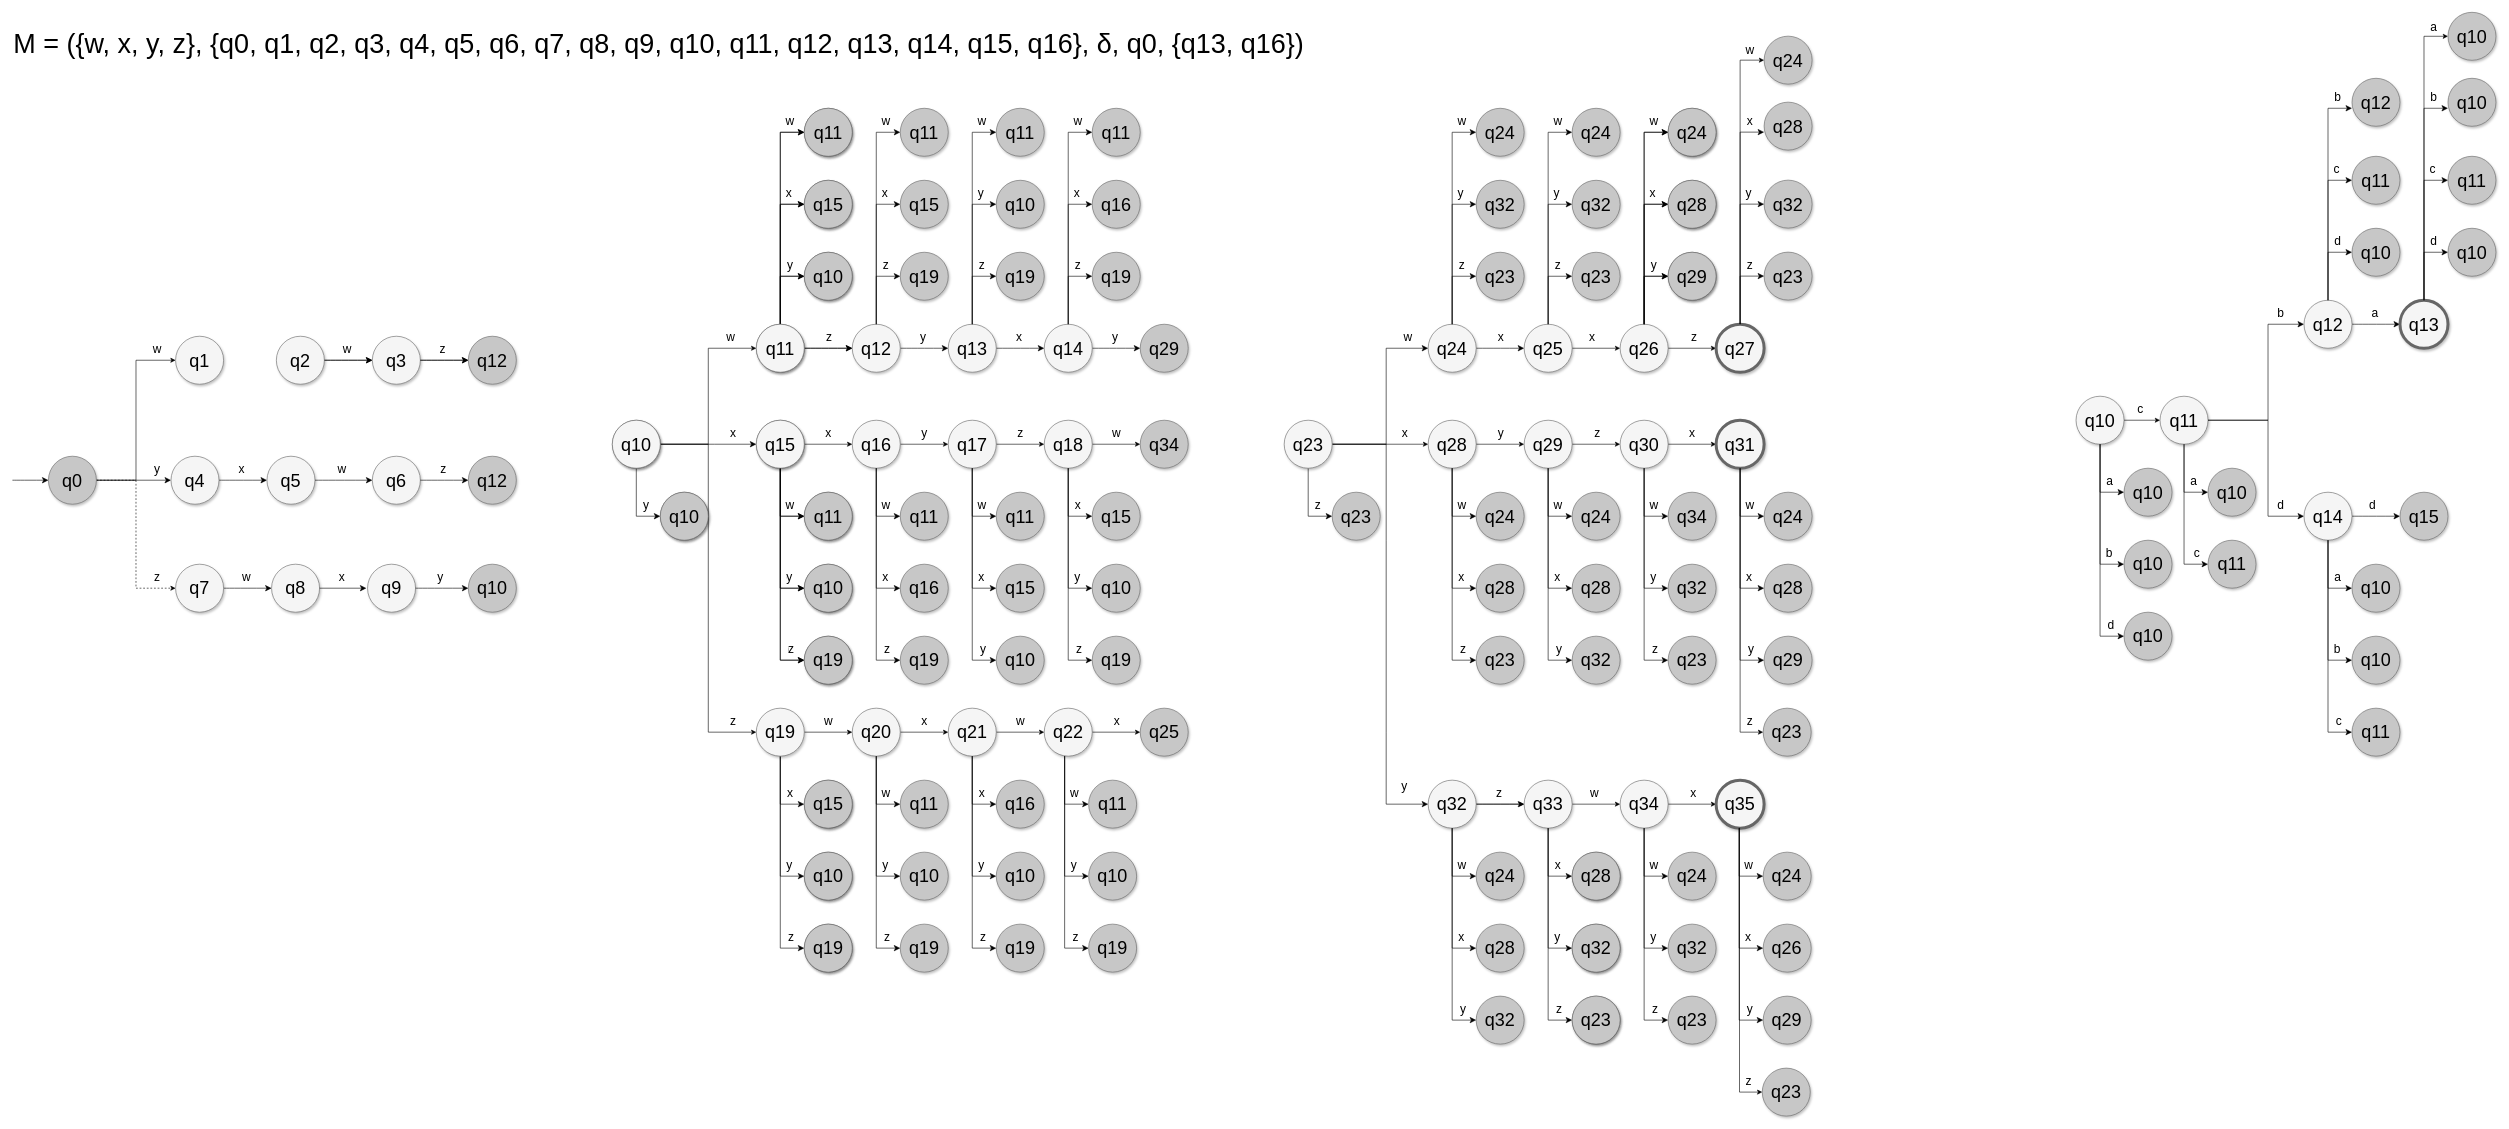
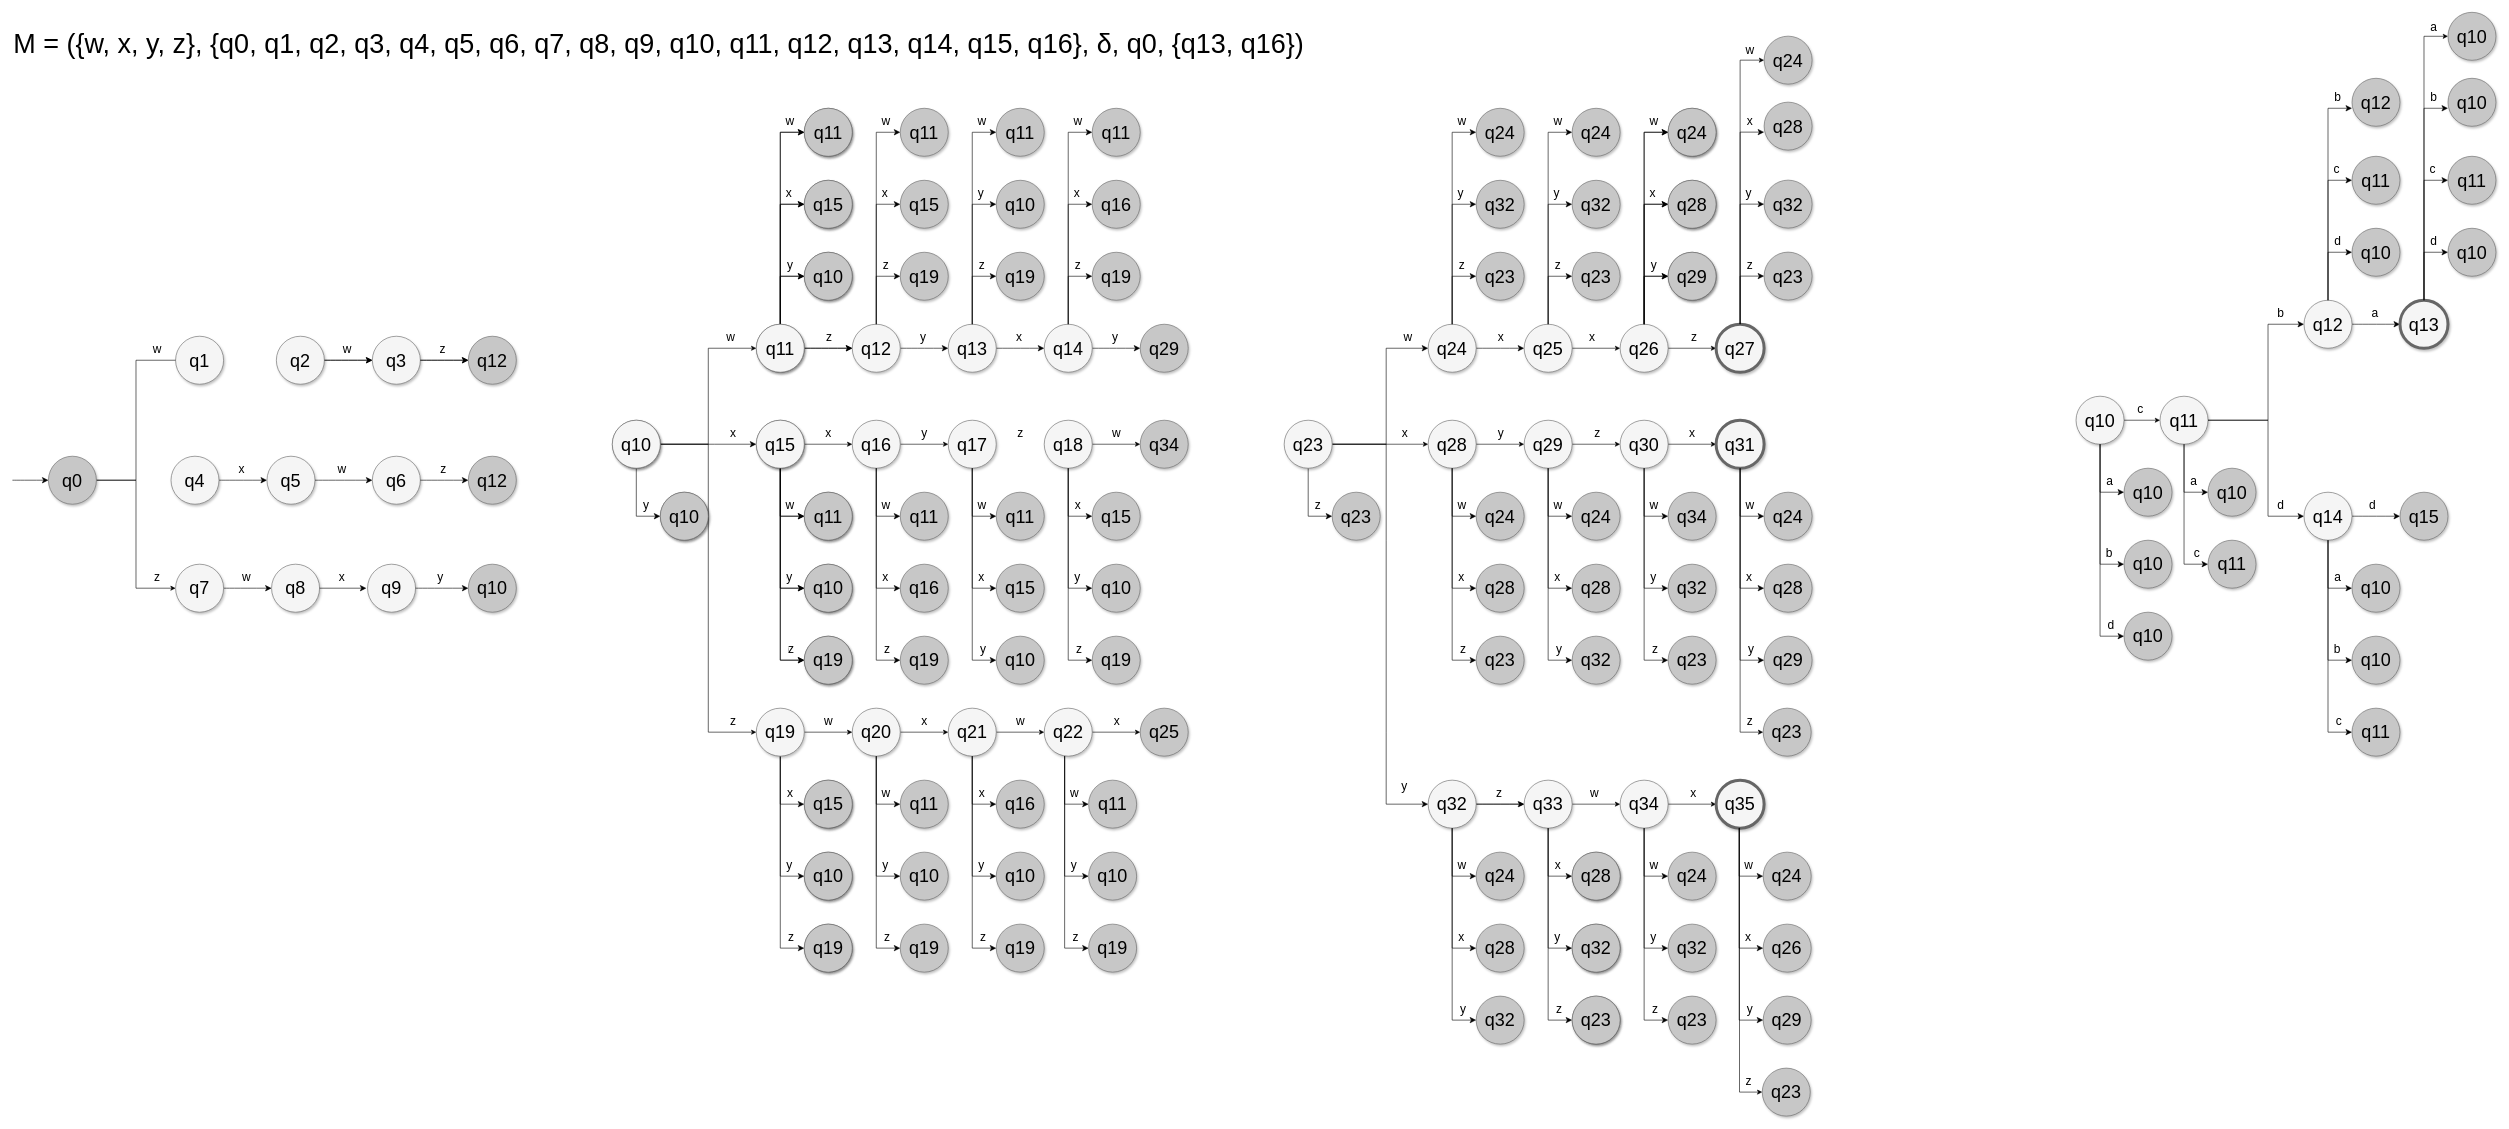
(170, 360) -> (171, 360)
(1038, 444) -> none
(164, 480) -> none
(136, 552) -> (136, 552)
